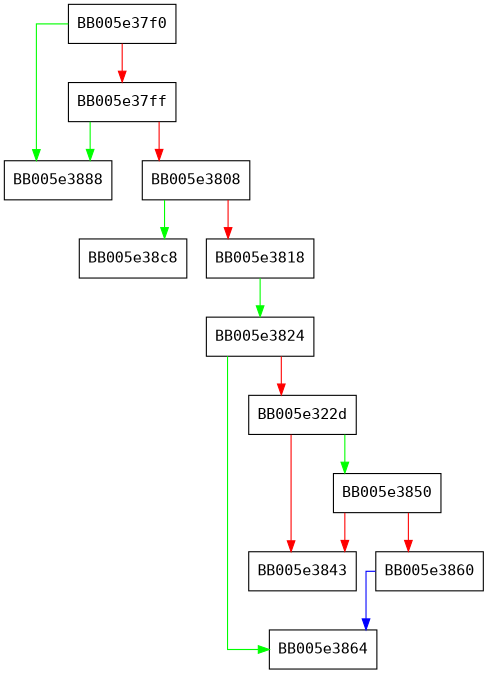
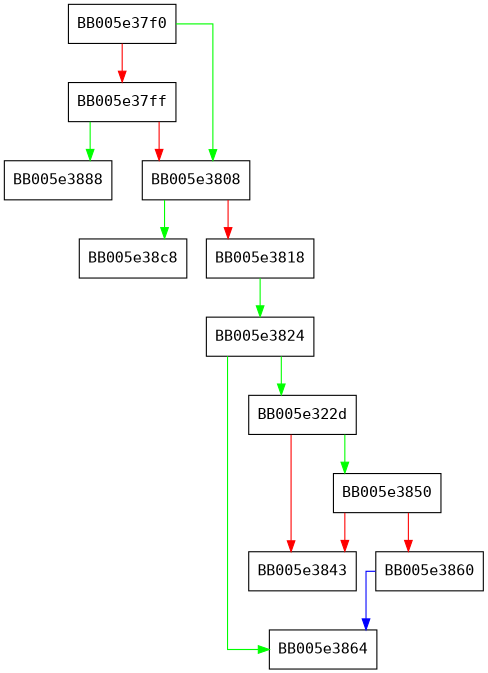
(36, 71) -> (213, 68)
(281, 370) -> (281, 370)
